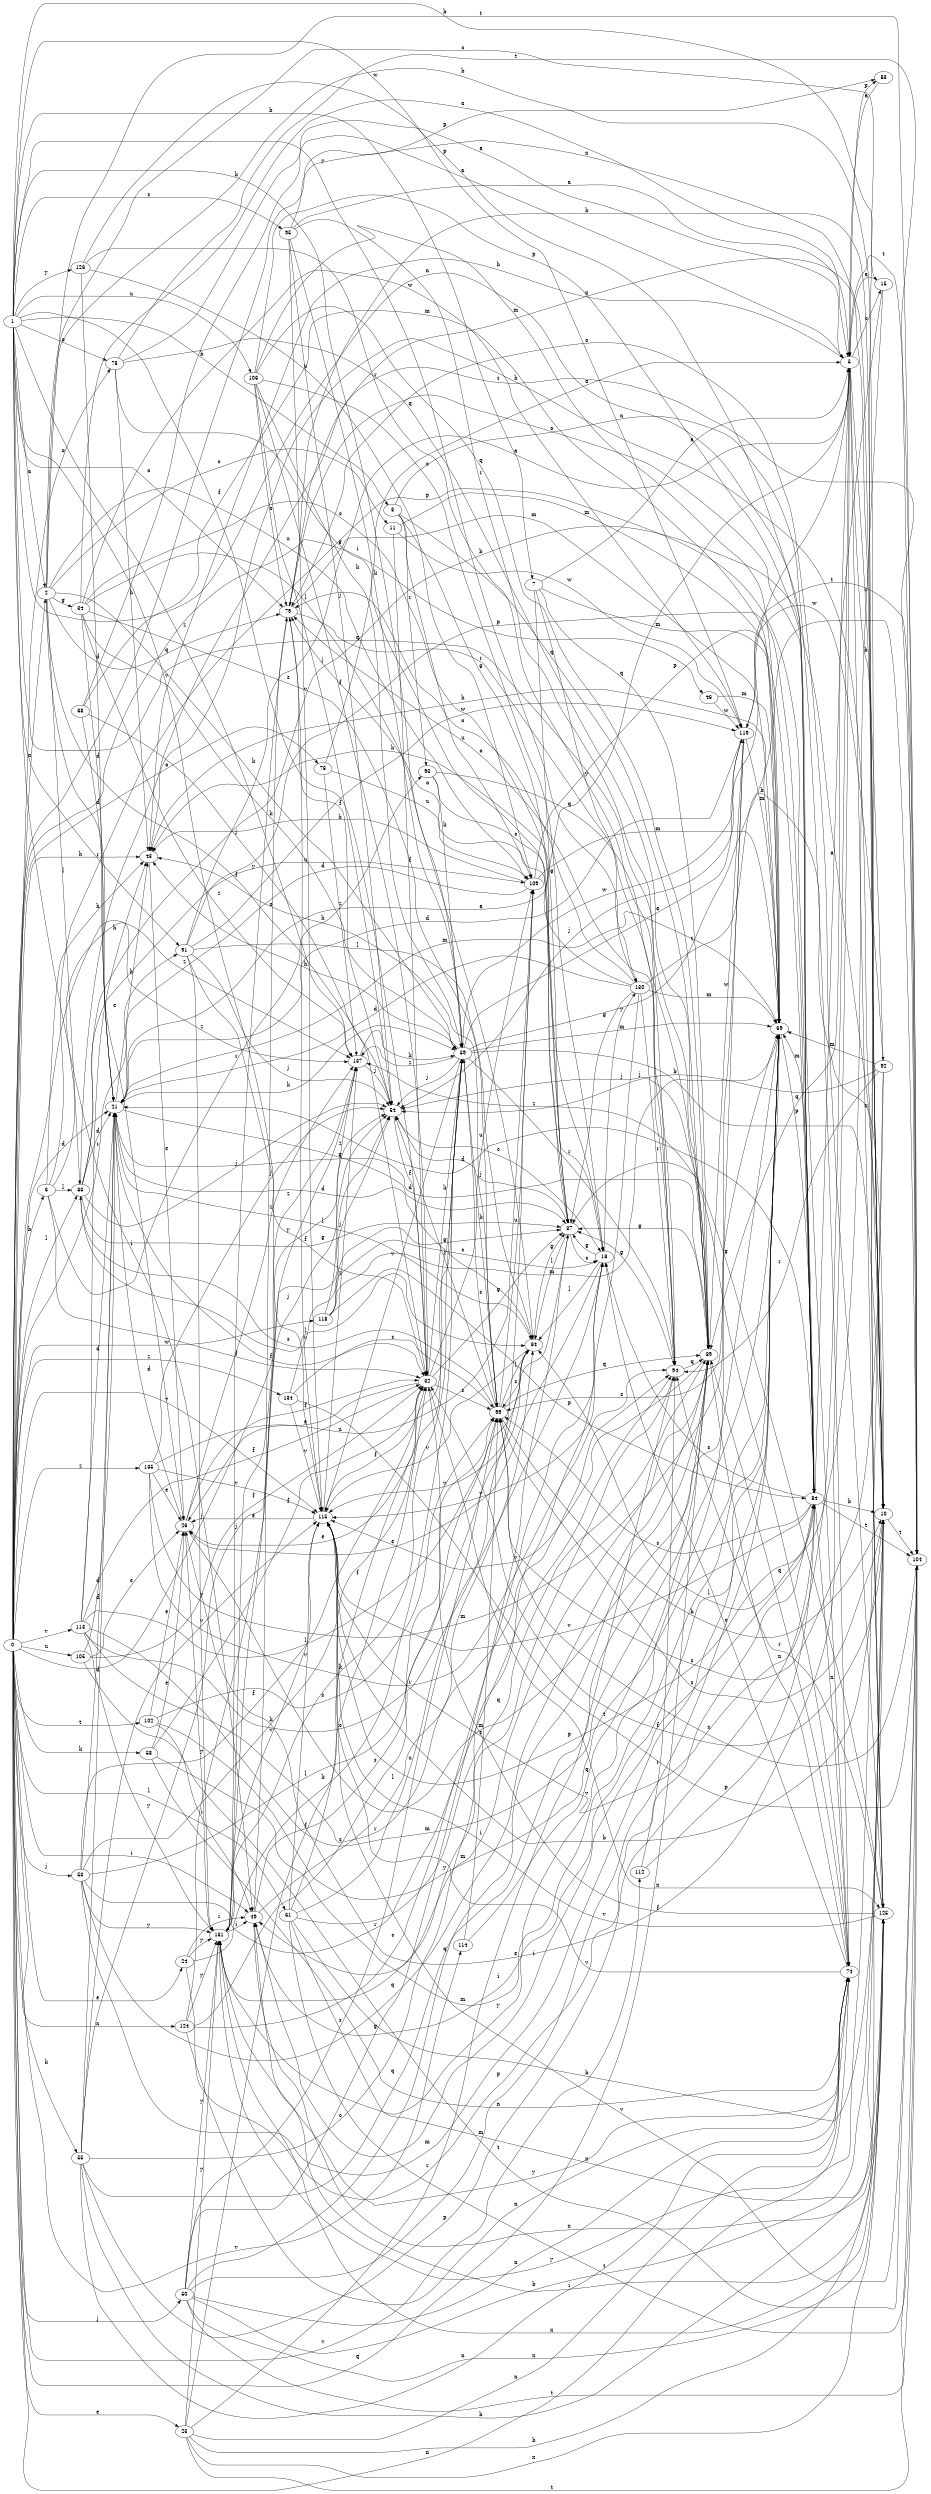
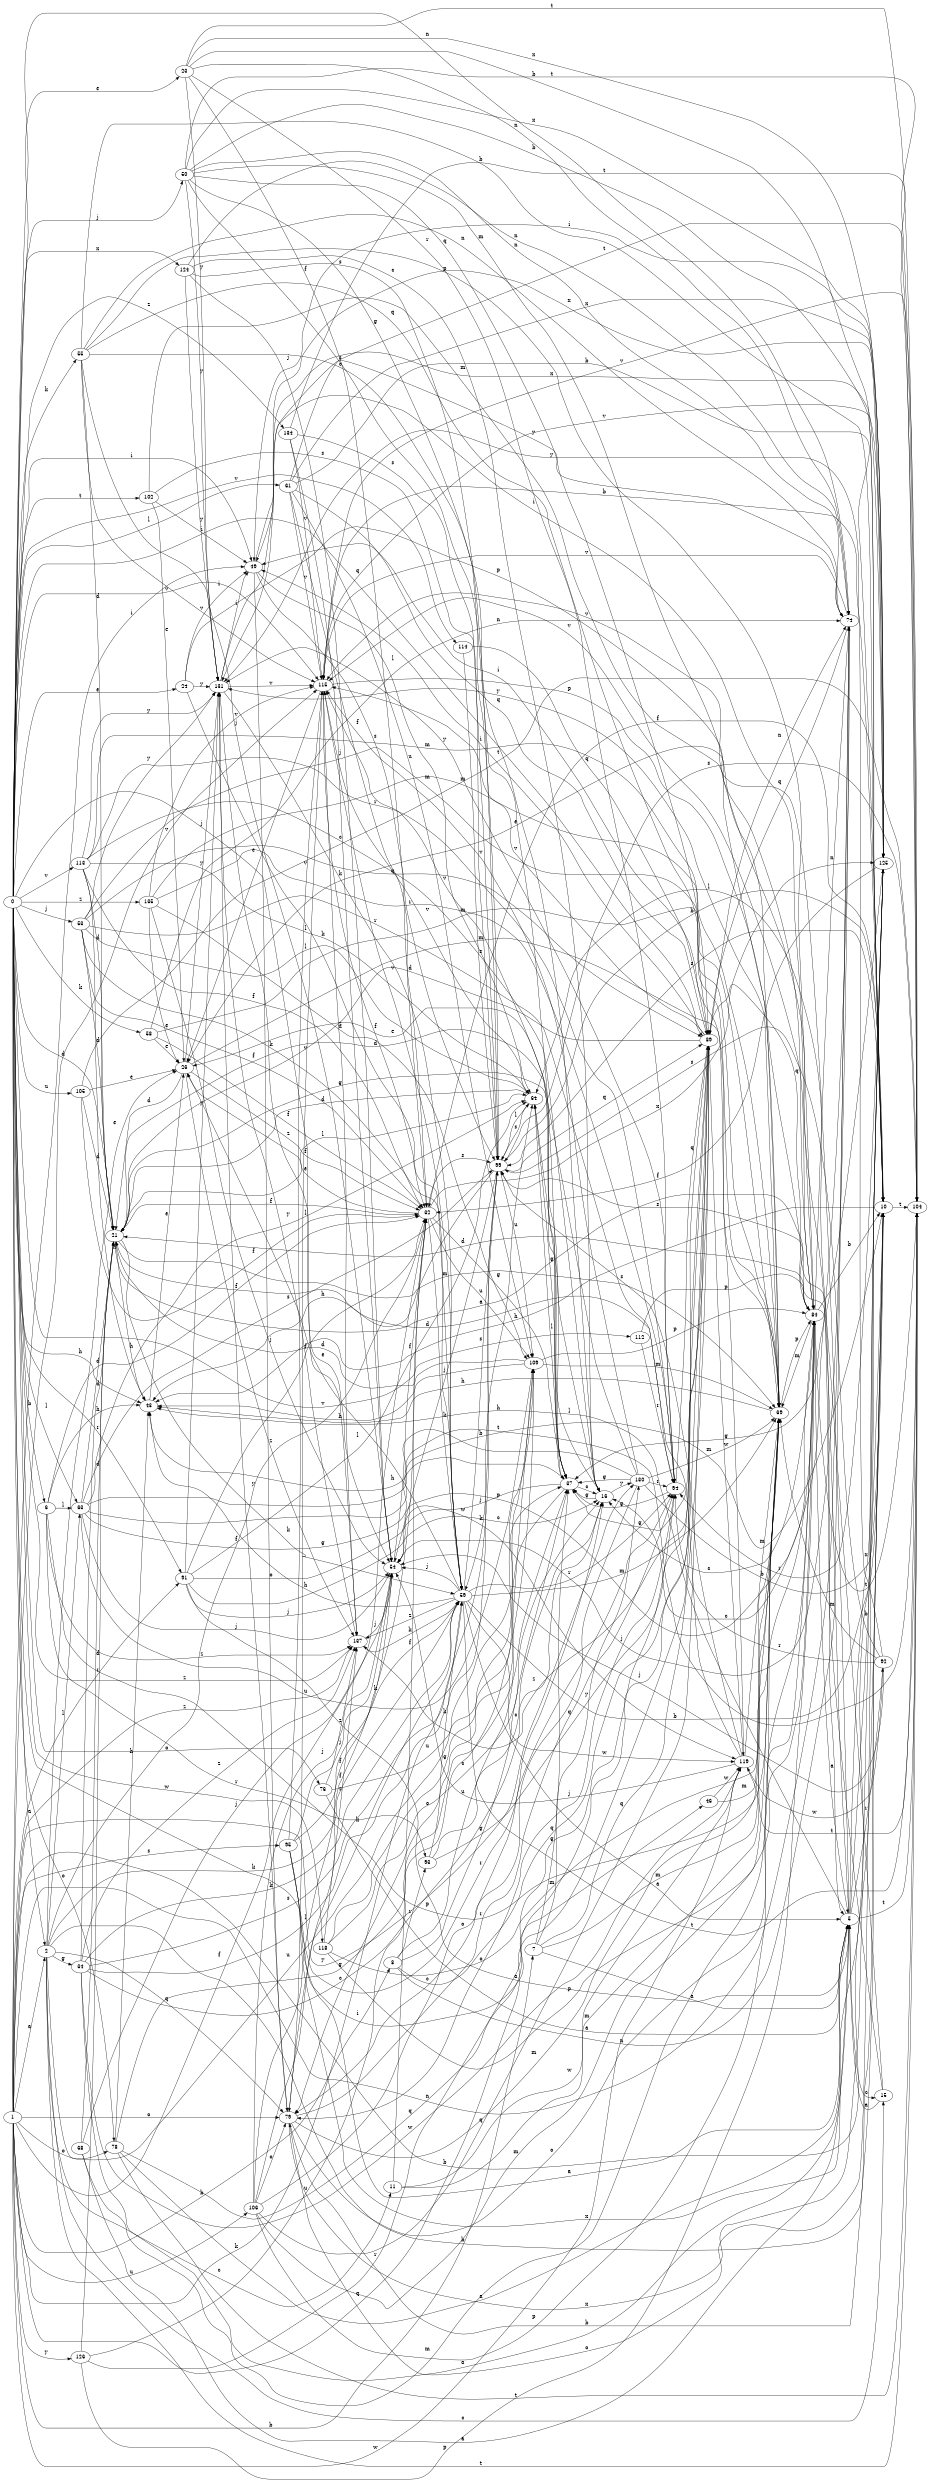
(884, 78) -> none
(789, 619) -> (749, 1942)
(271, 1338) -> (265, 1318)
